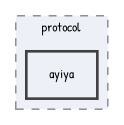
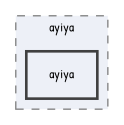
(62, 28) -> (62, 28)
